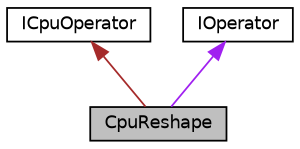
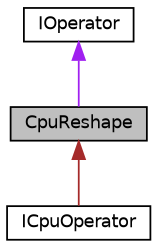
(125, 81) -> (79, 183)
